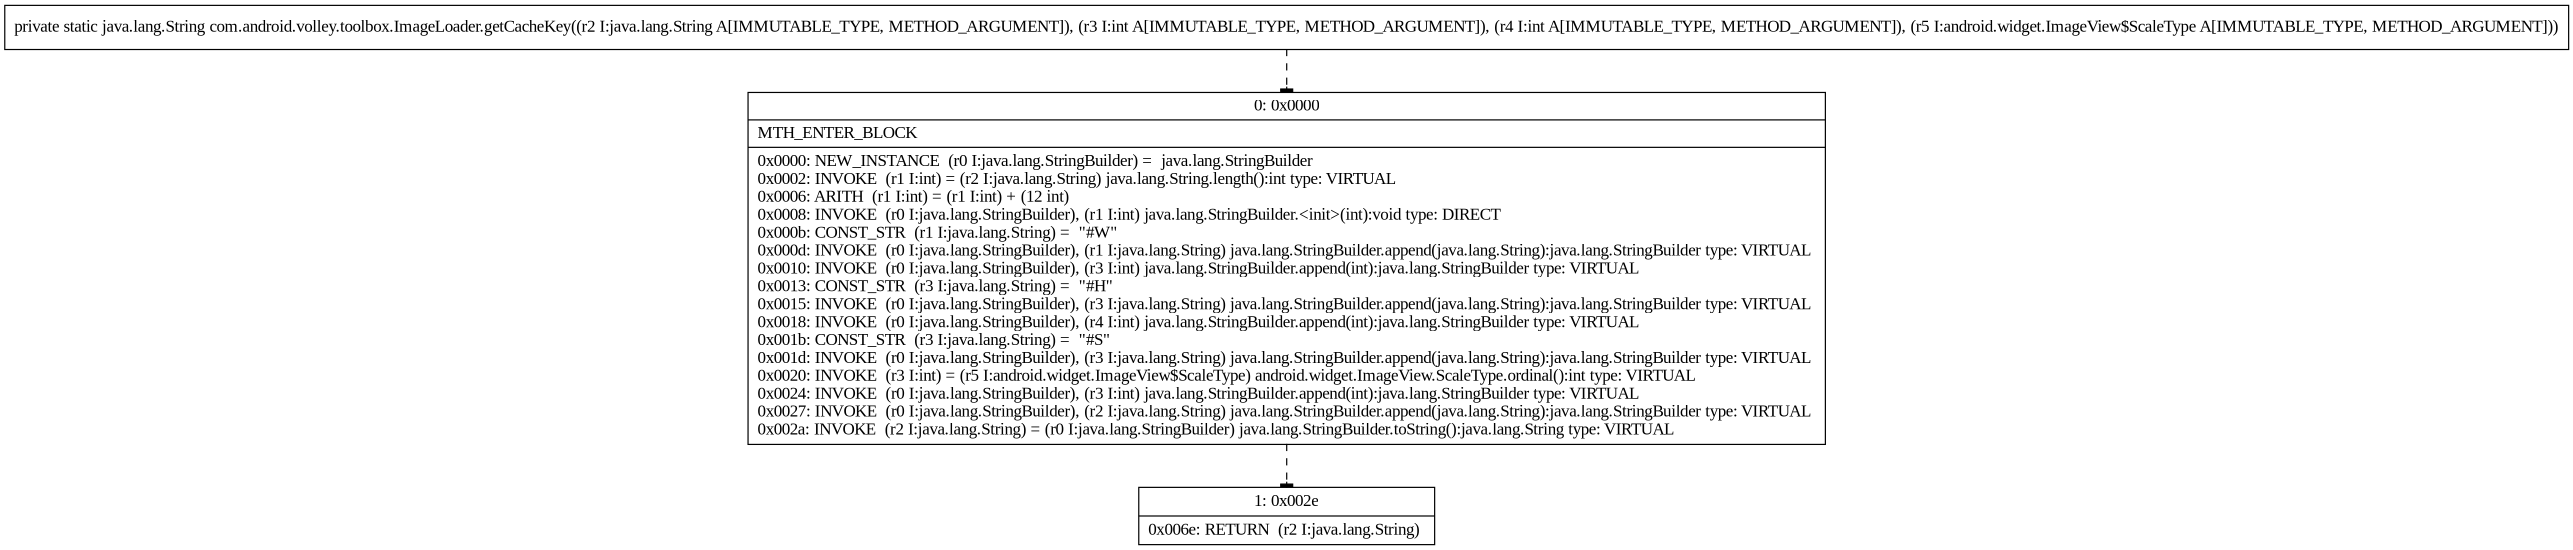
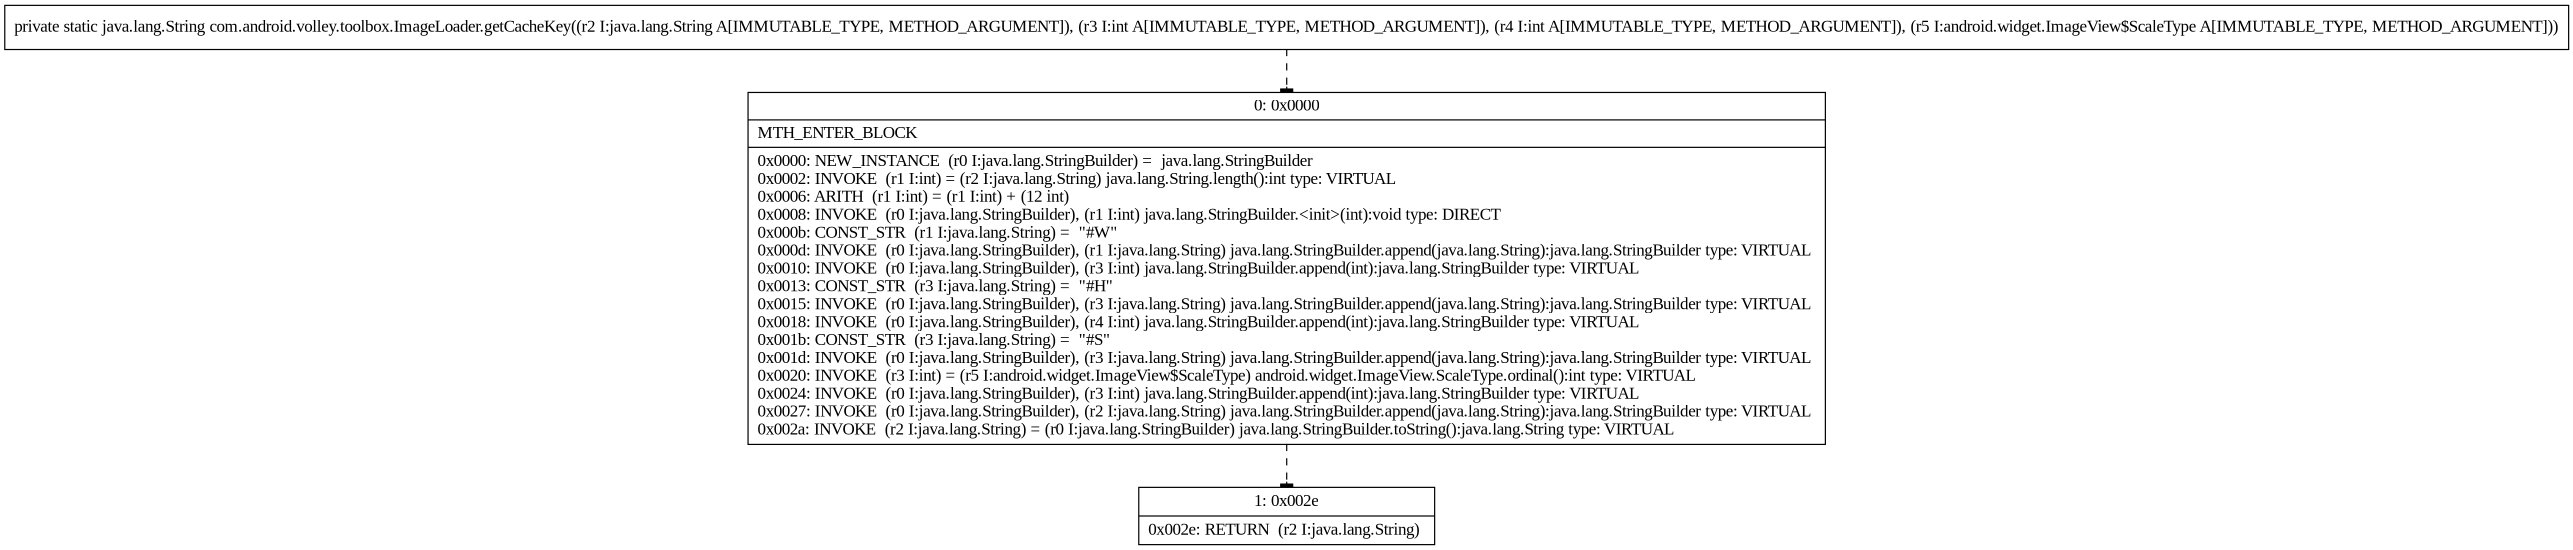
(1287, 530) -> (1287, 530)
